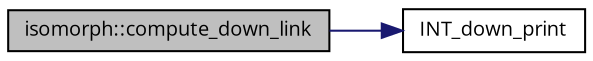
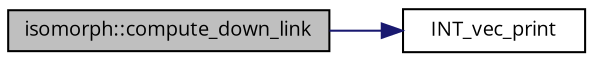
(494, 31) -> (494, 31)
